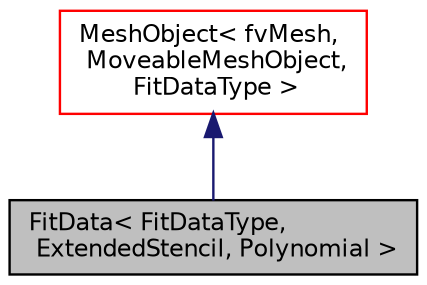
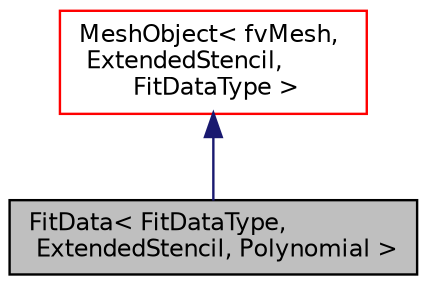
(213, 62) -> (213, 62)
